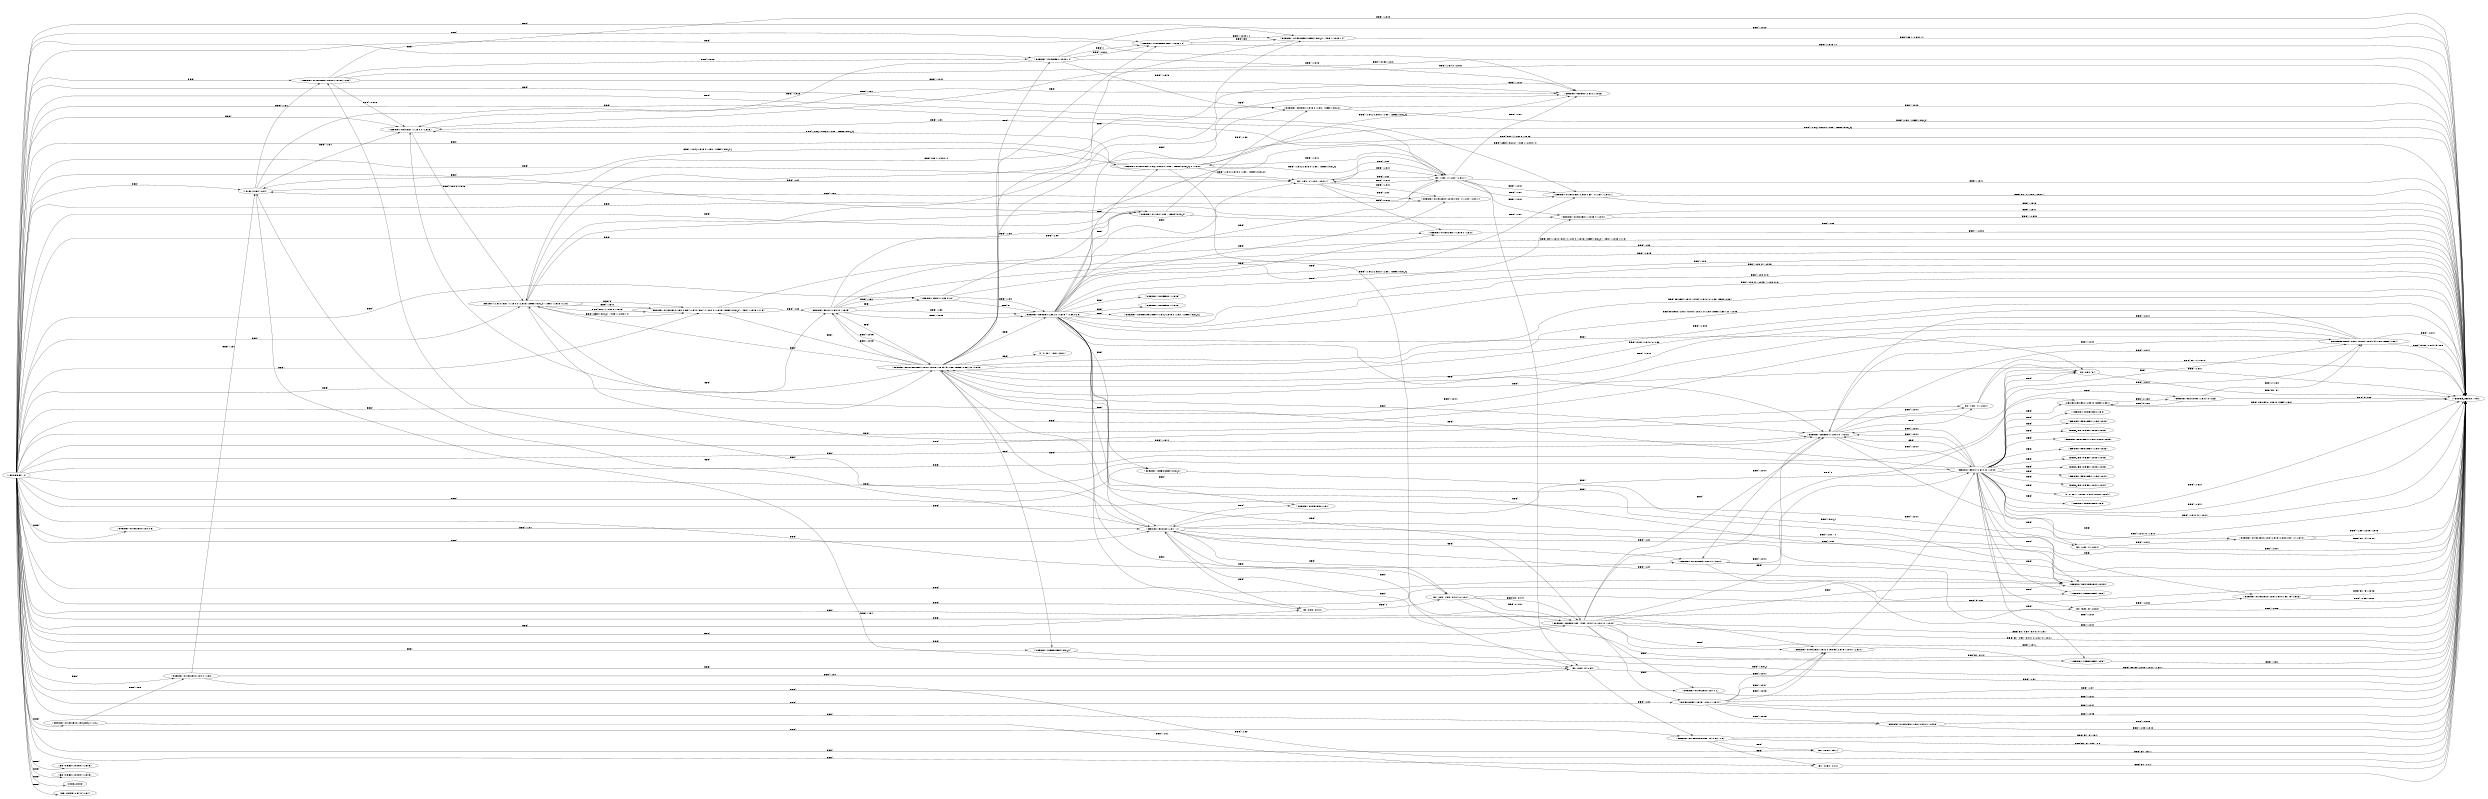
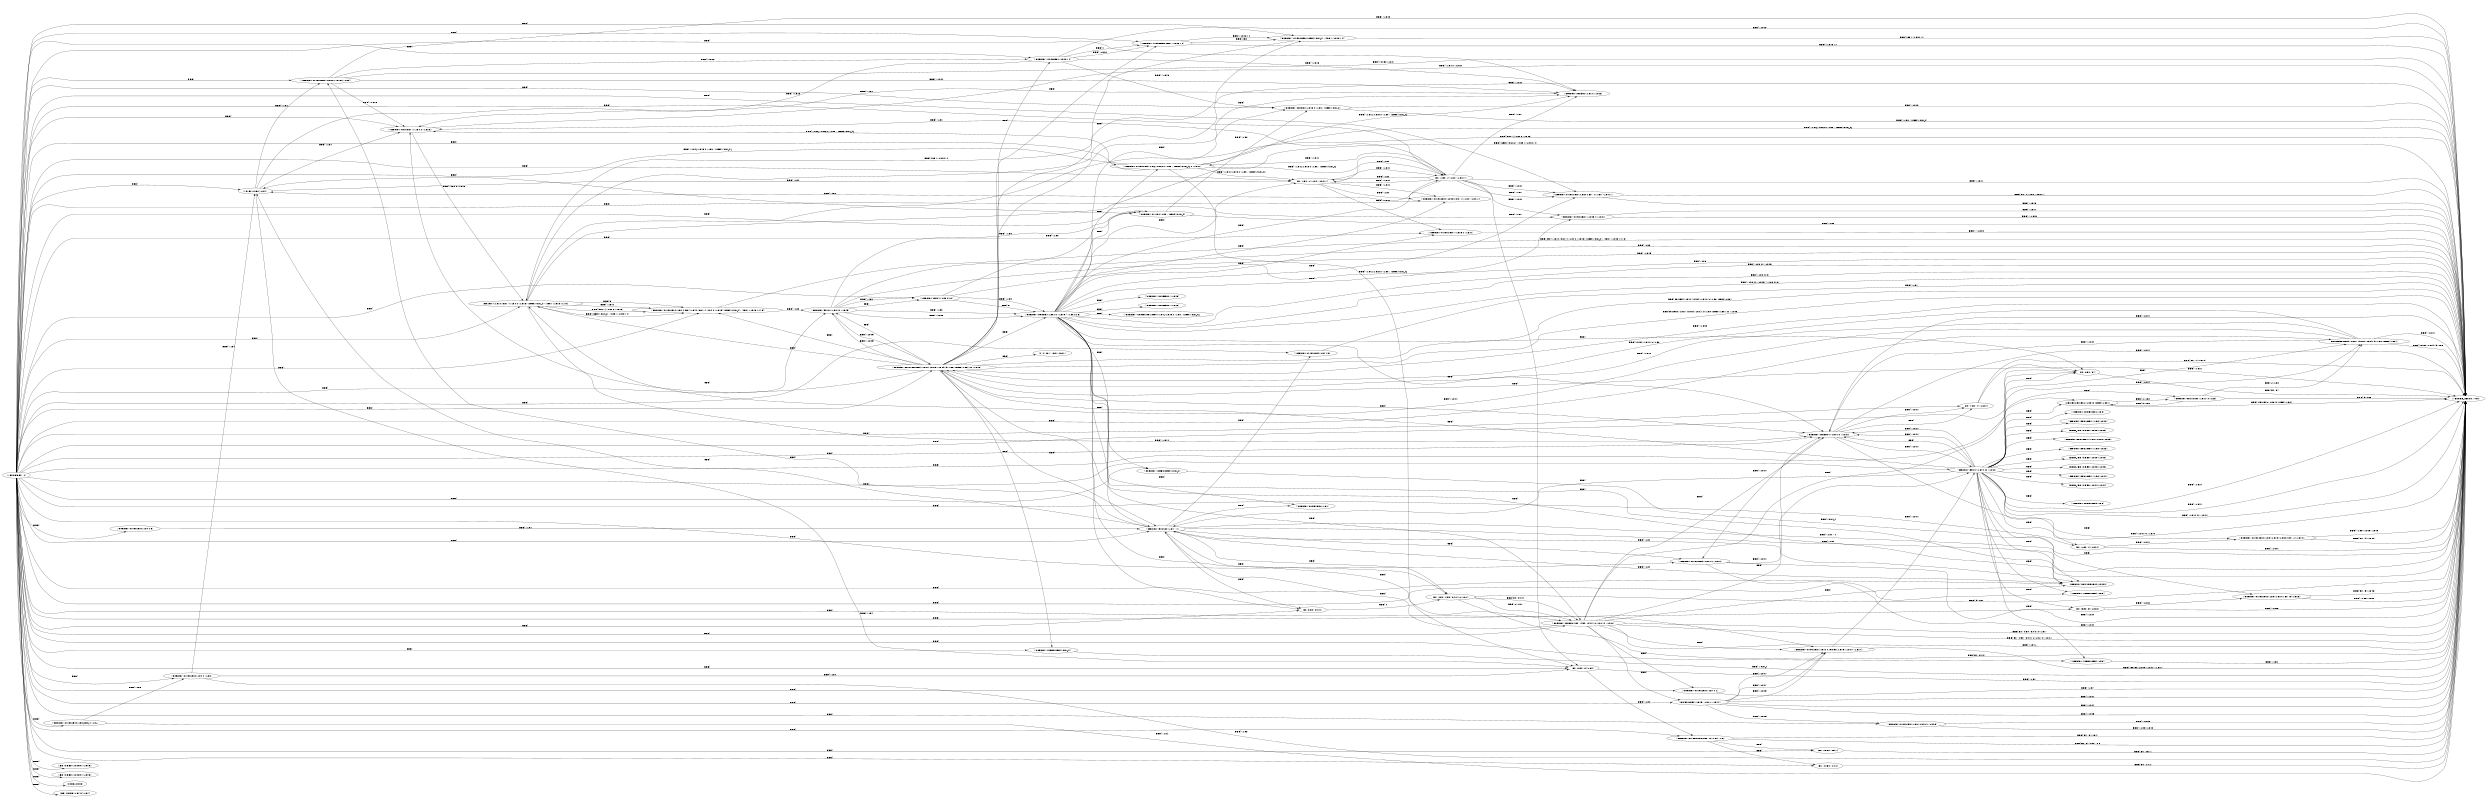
none -> (1312, 353)
(1828, 472) -> (1828, 472)
(2088, 494) -> none
